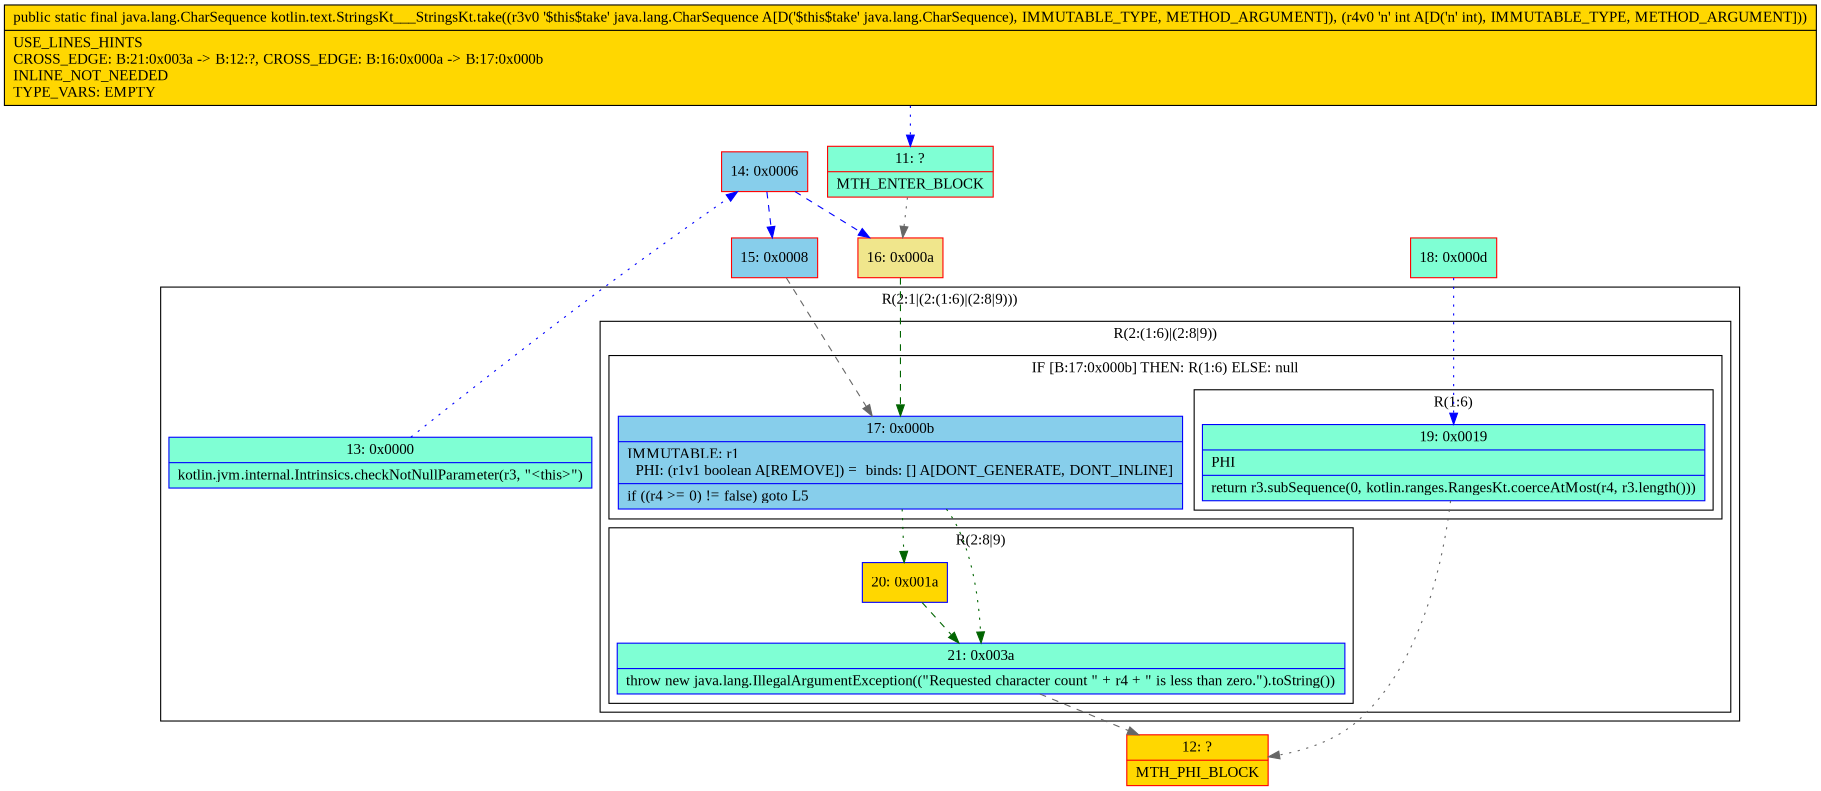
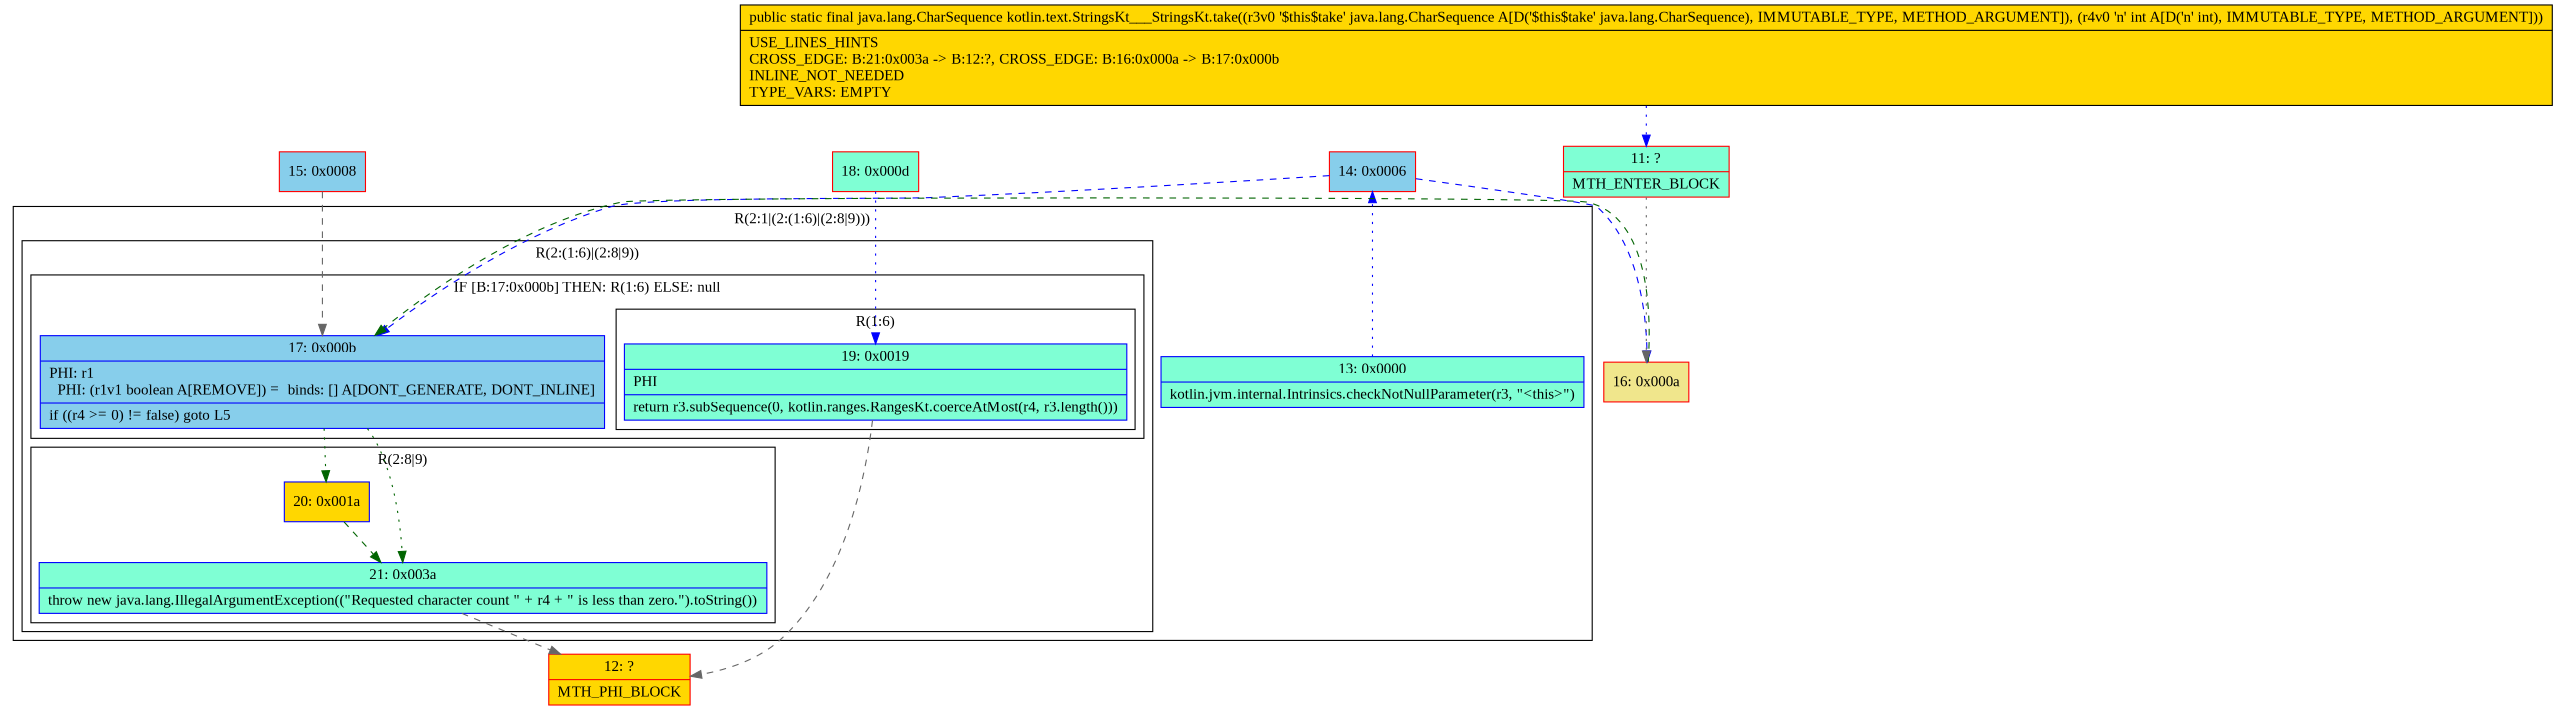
(769, 209) -> (1062, 191)
(686, 454) -> (74, 373)
(1405, 658) -> (827, 578)
